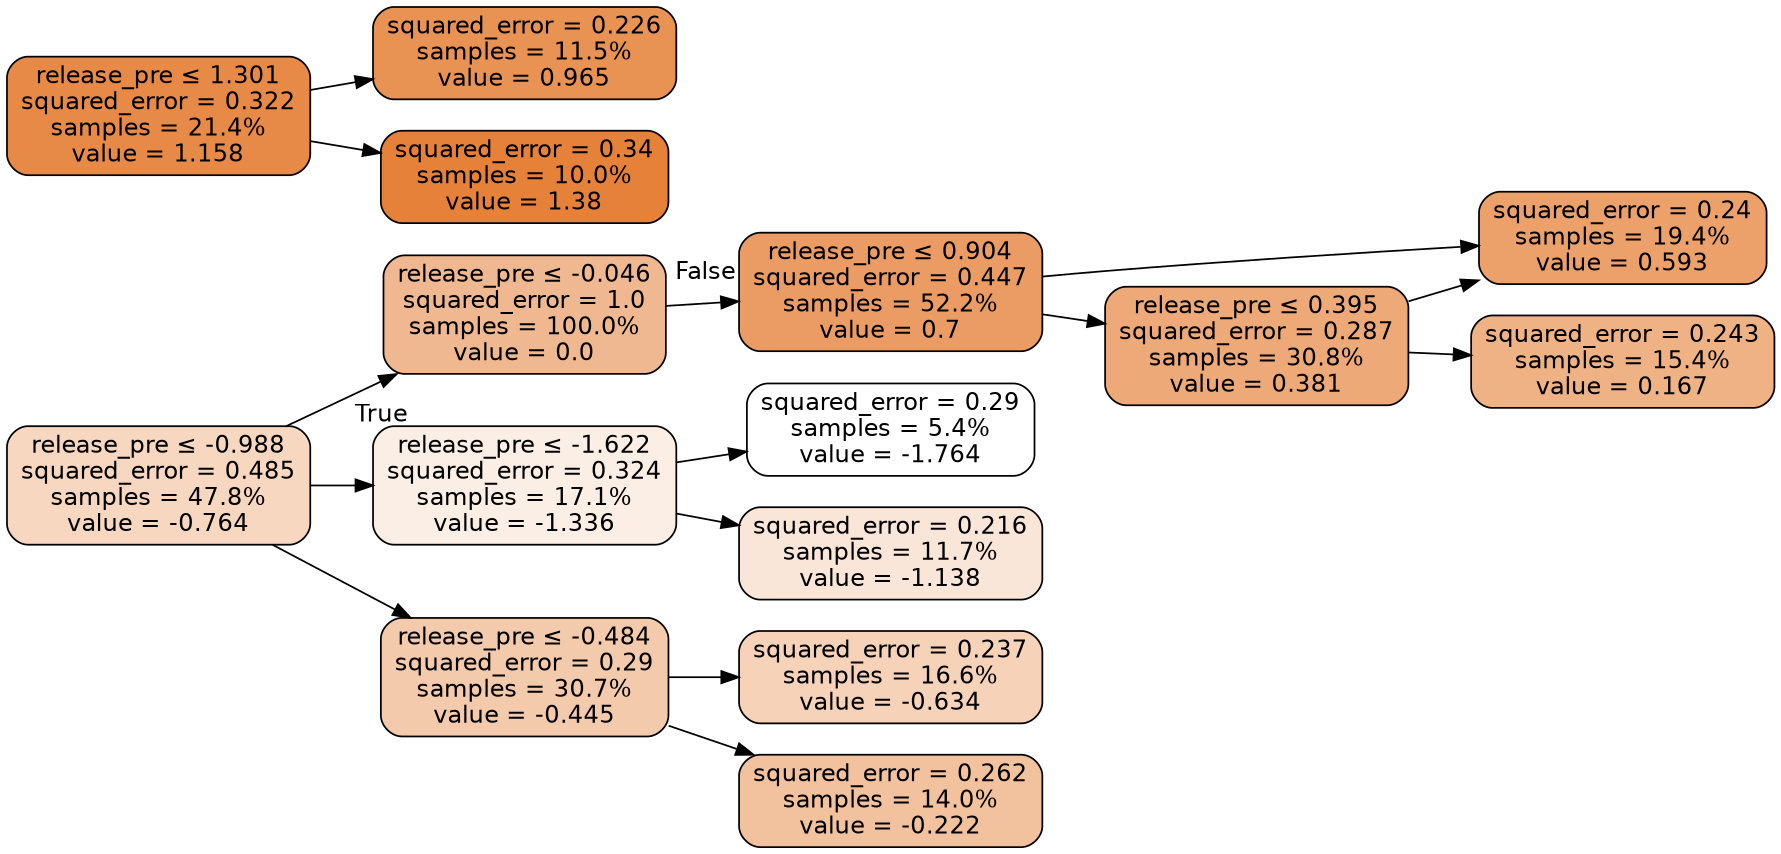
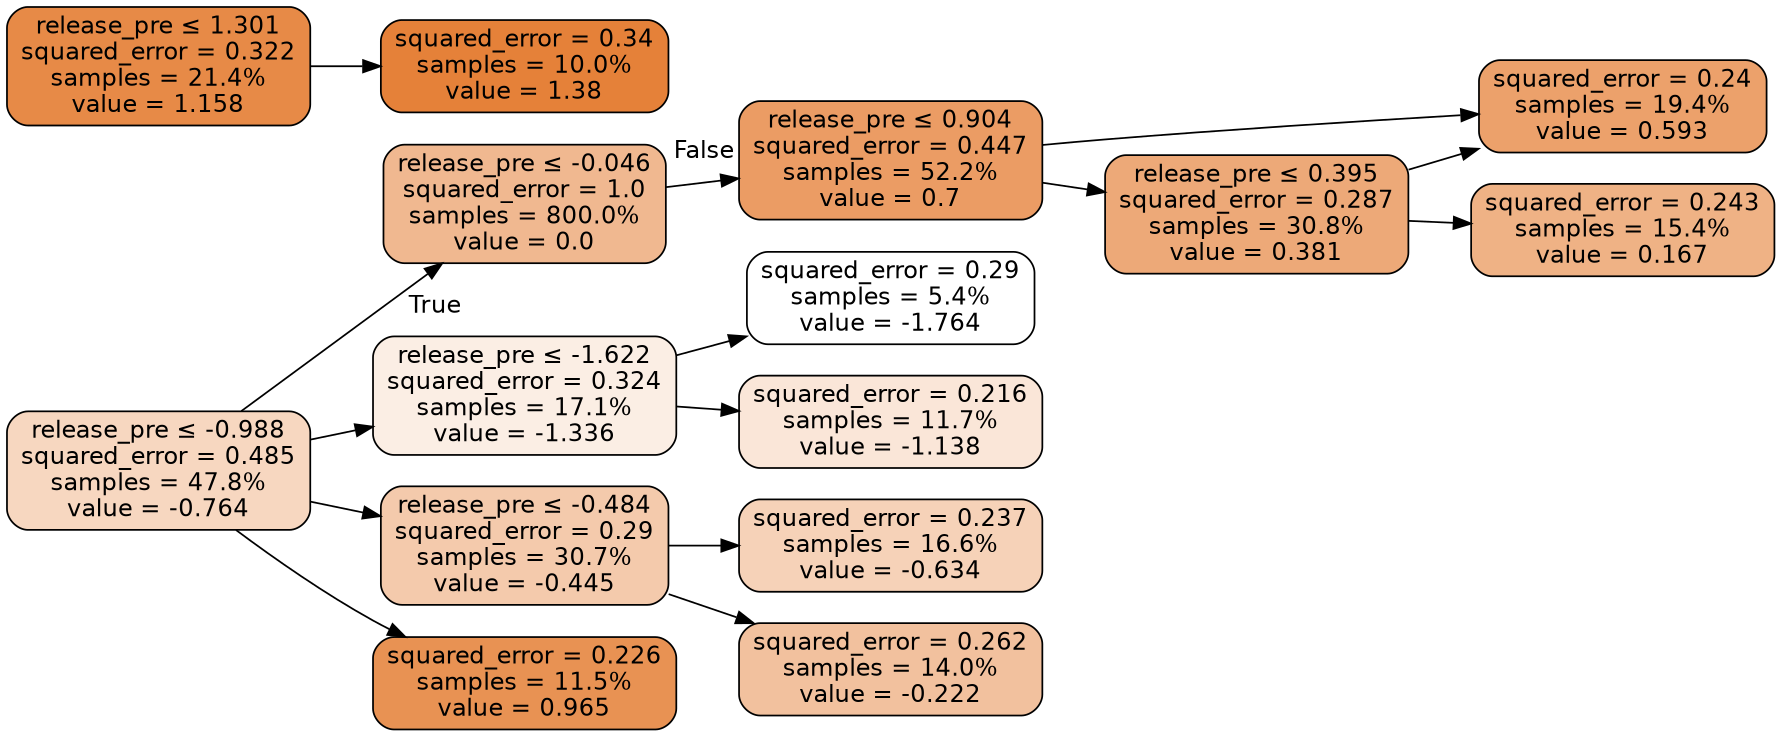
(333, 86) -> (311, 583)
(525, 327) -> (525, 216)
